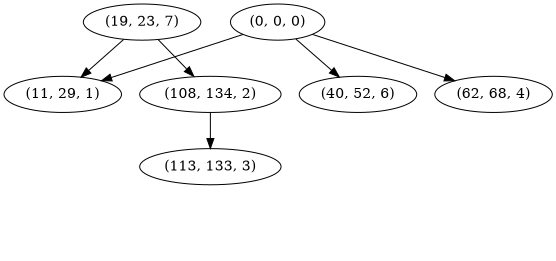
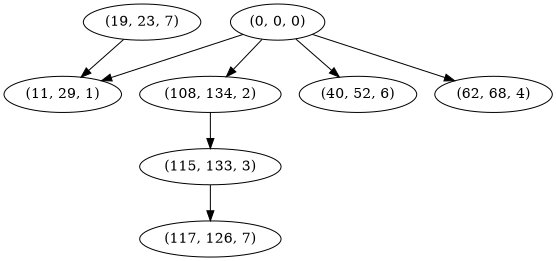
(170, 51) -> (248, 54)
(210, 167) -> (210, 167)
none -> (210, 239)
